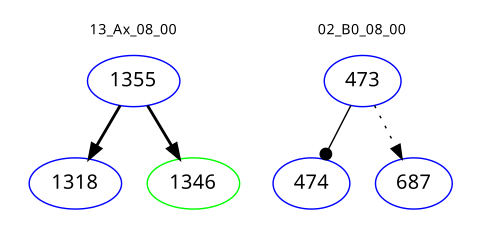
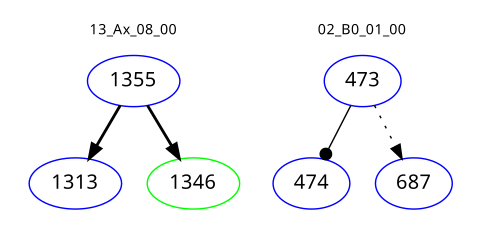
(363, 31) -> (363, 31)
(75, 183) -> (75, 183)
